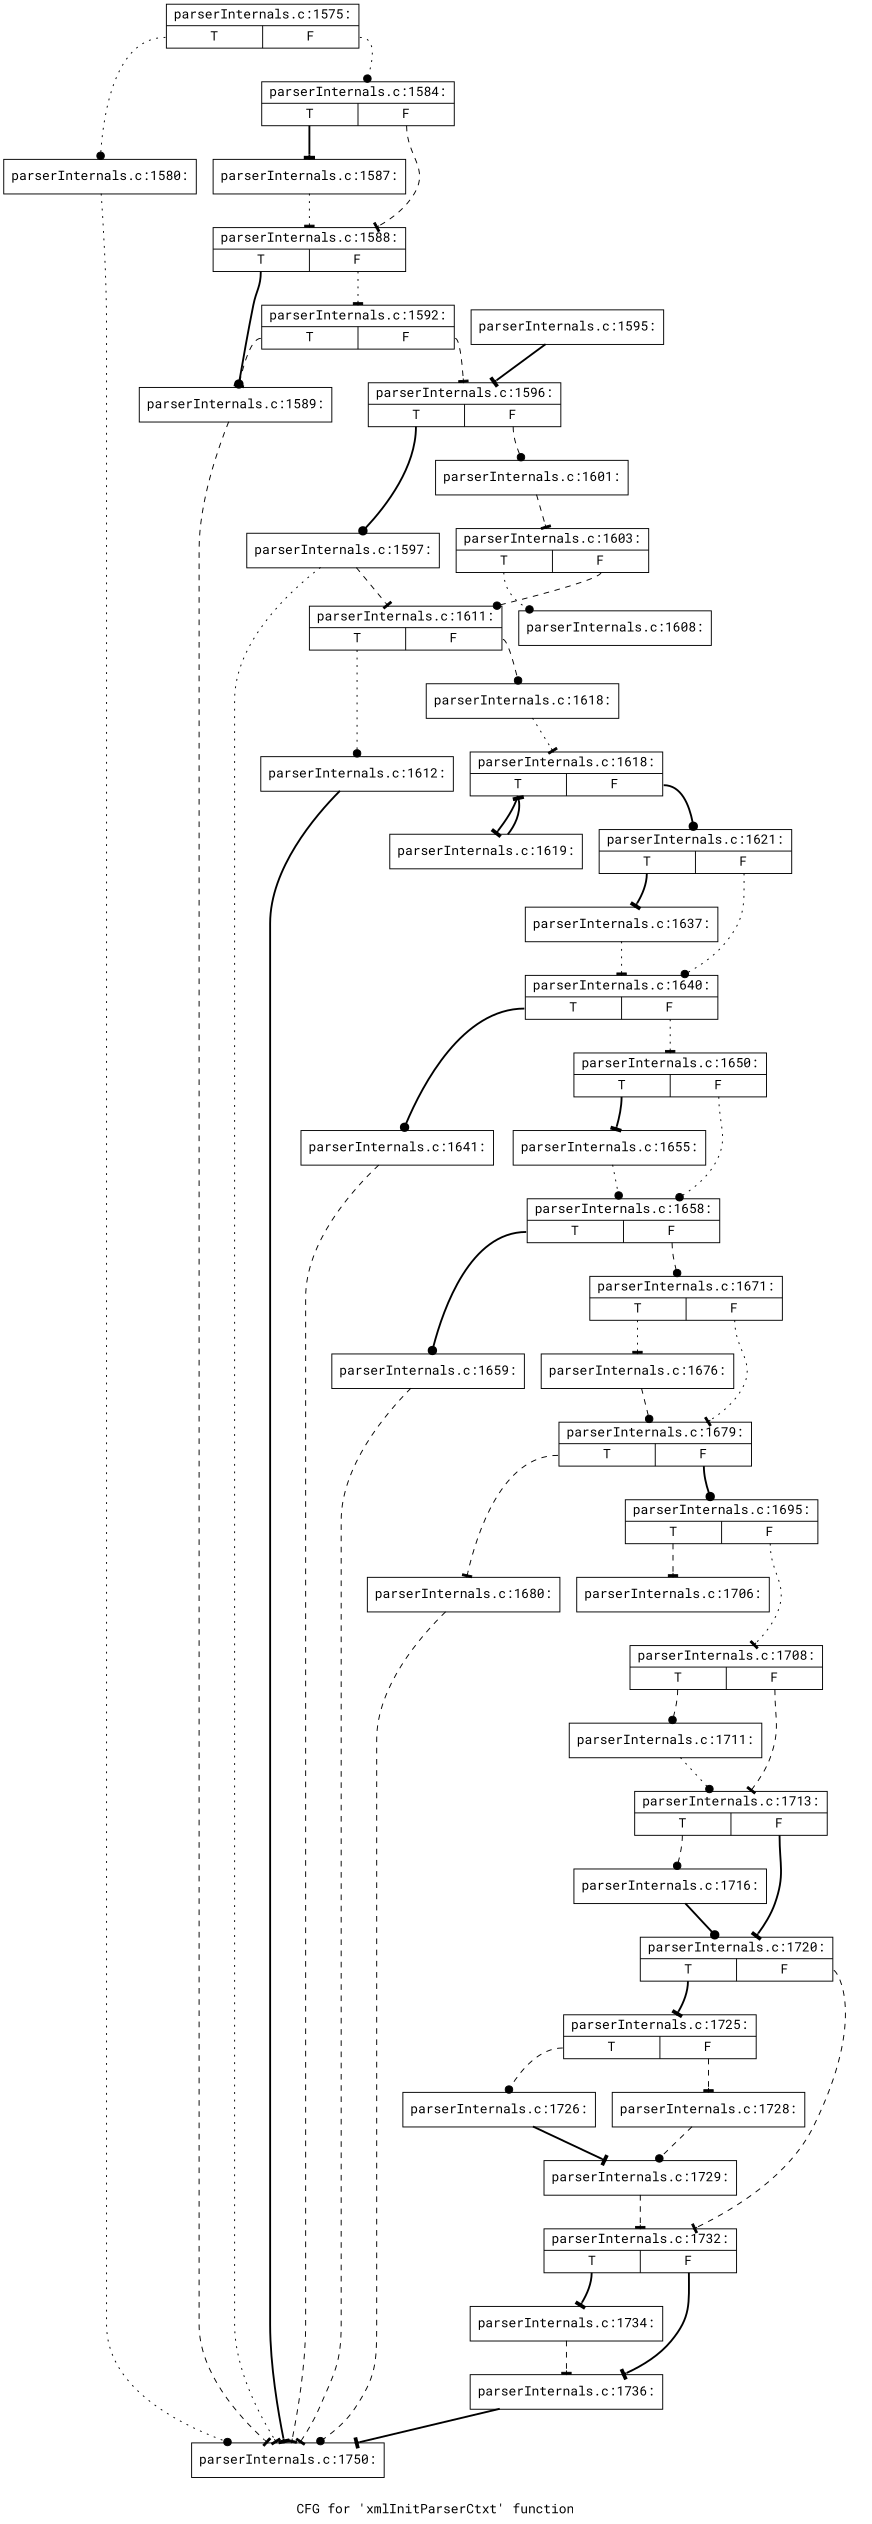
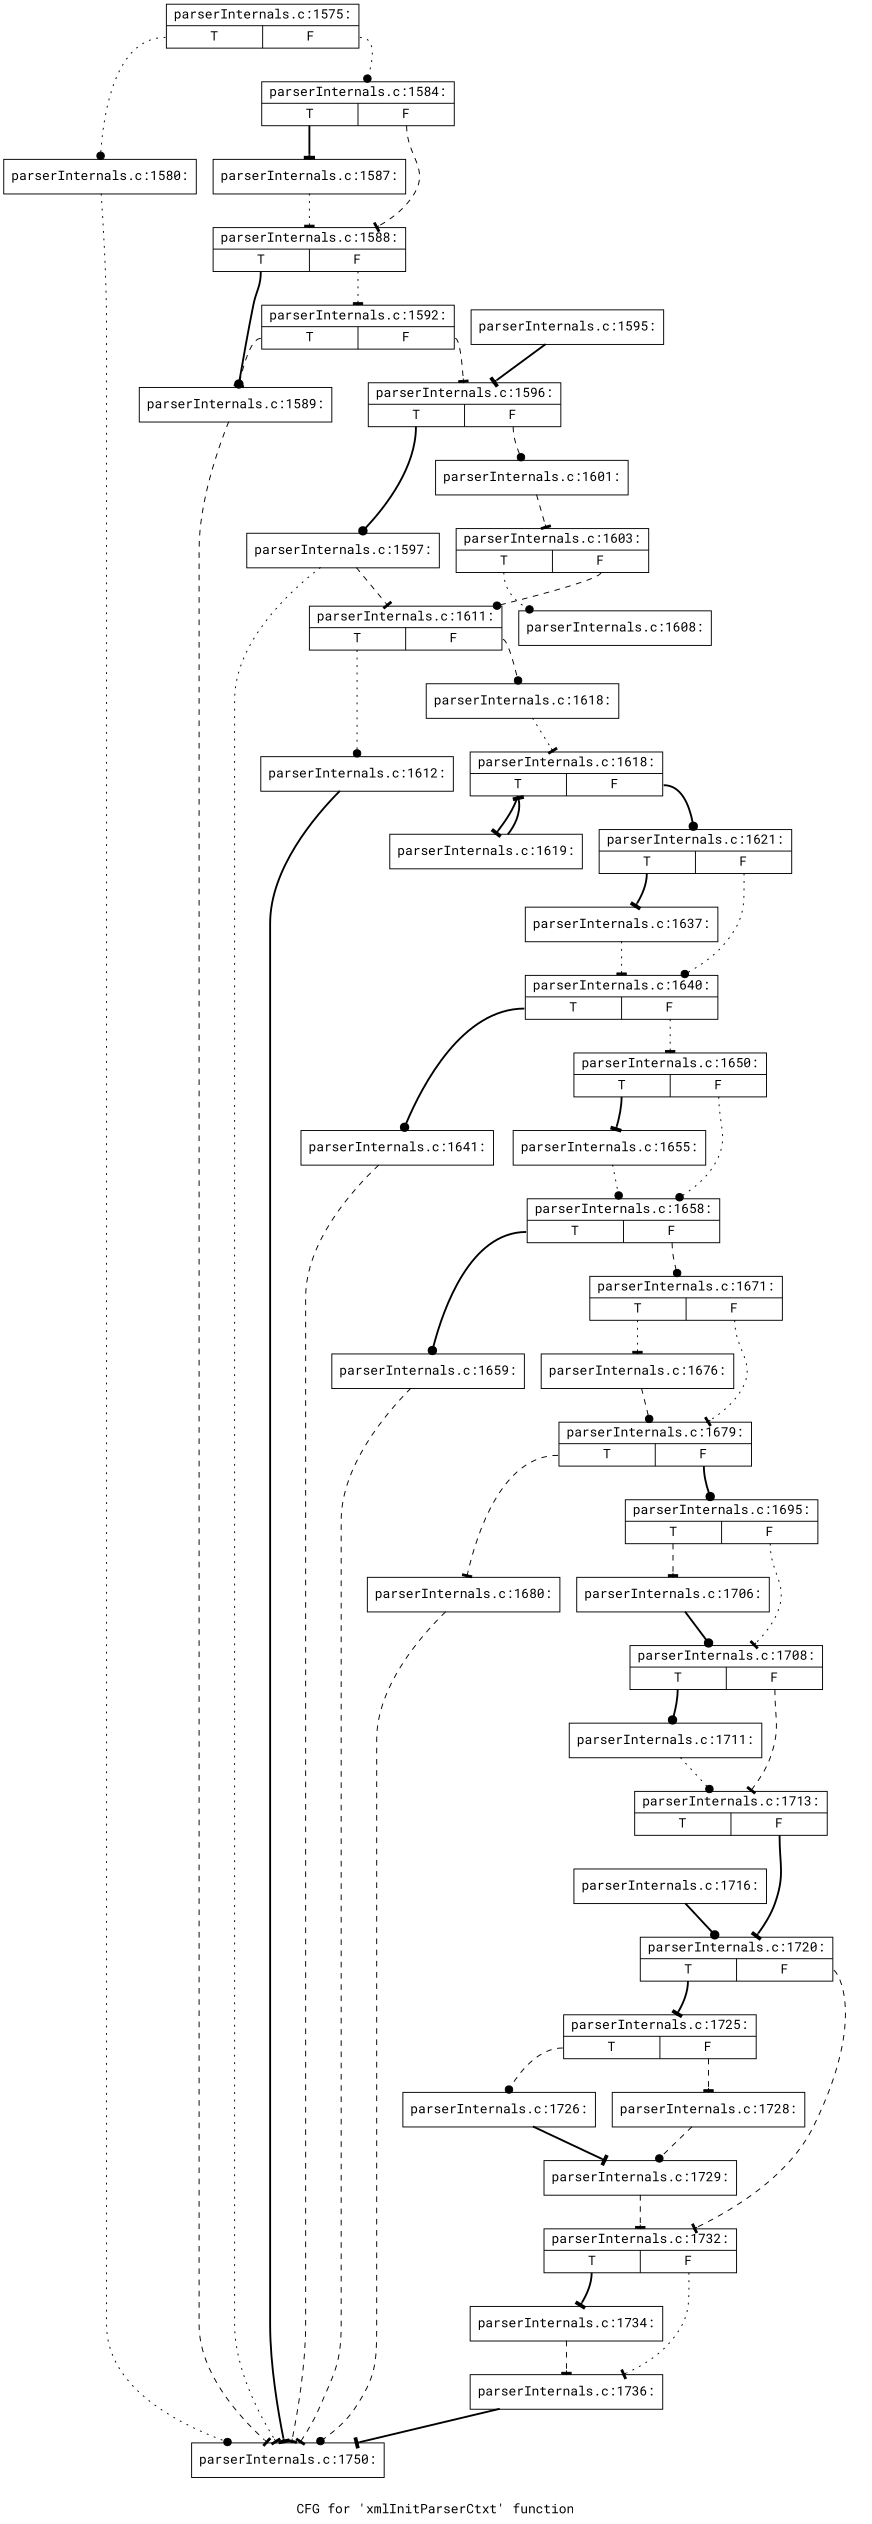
none -> (696, 1626)
(676, 1703) -> (676, 1703)
(681, 1849) -> none
(676, 2334) -> (676, 2334)
